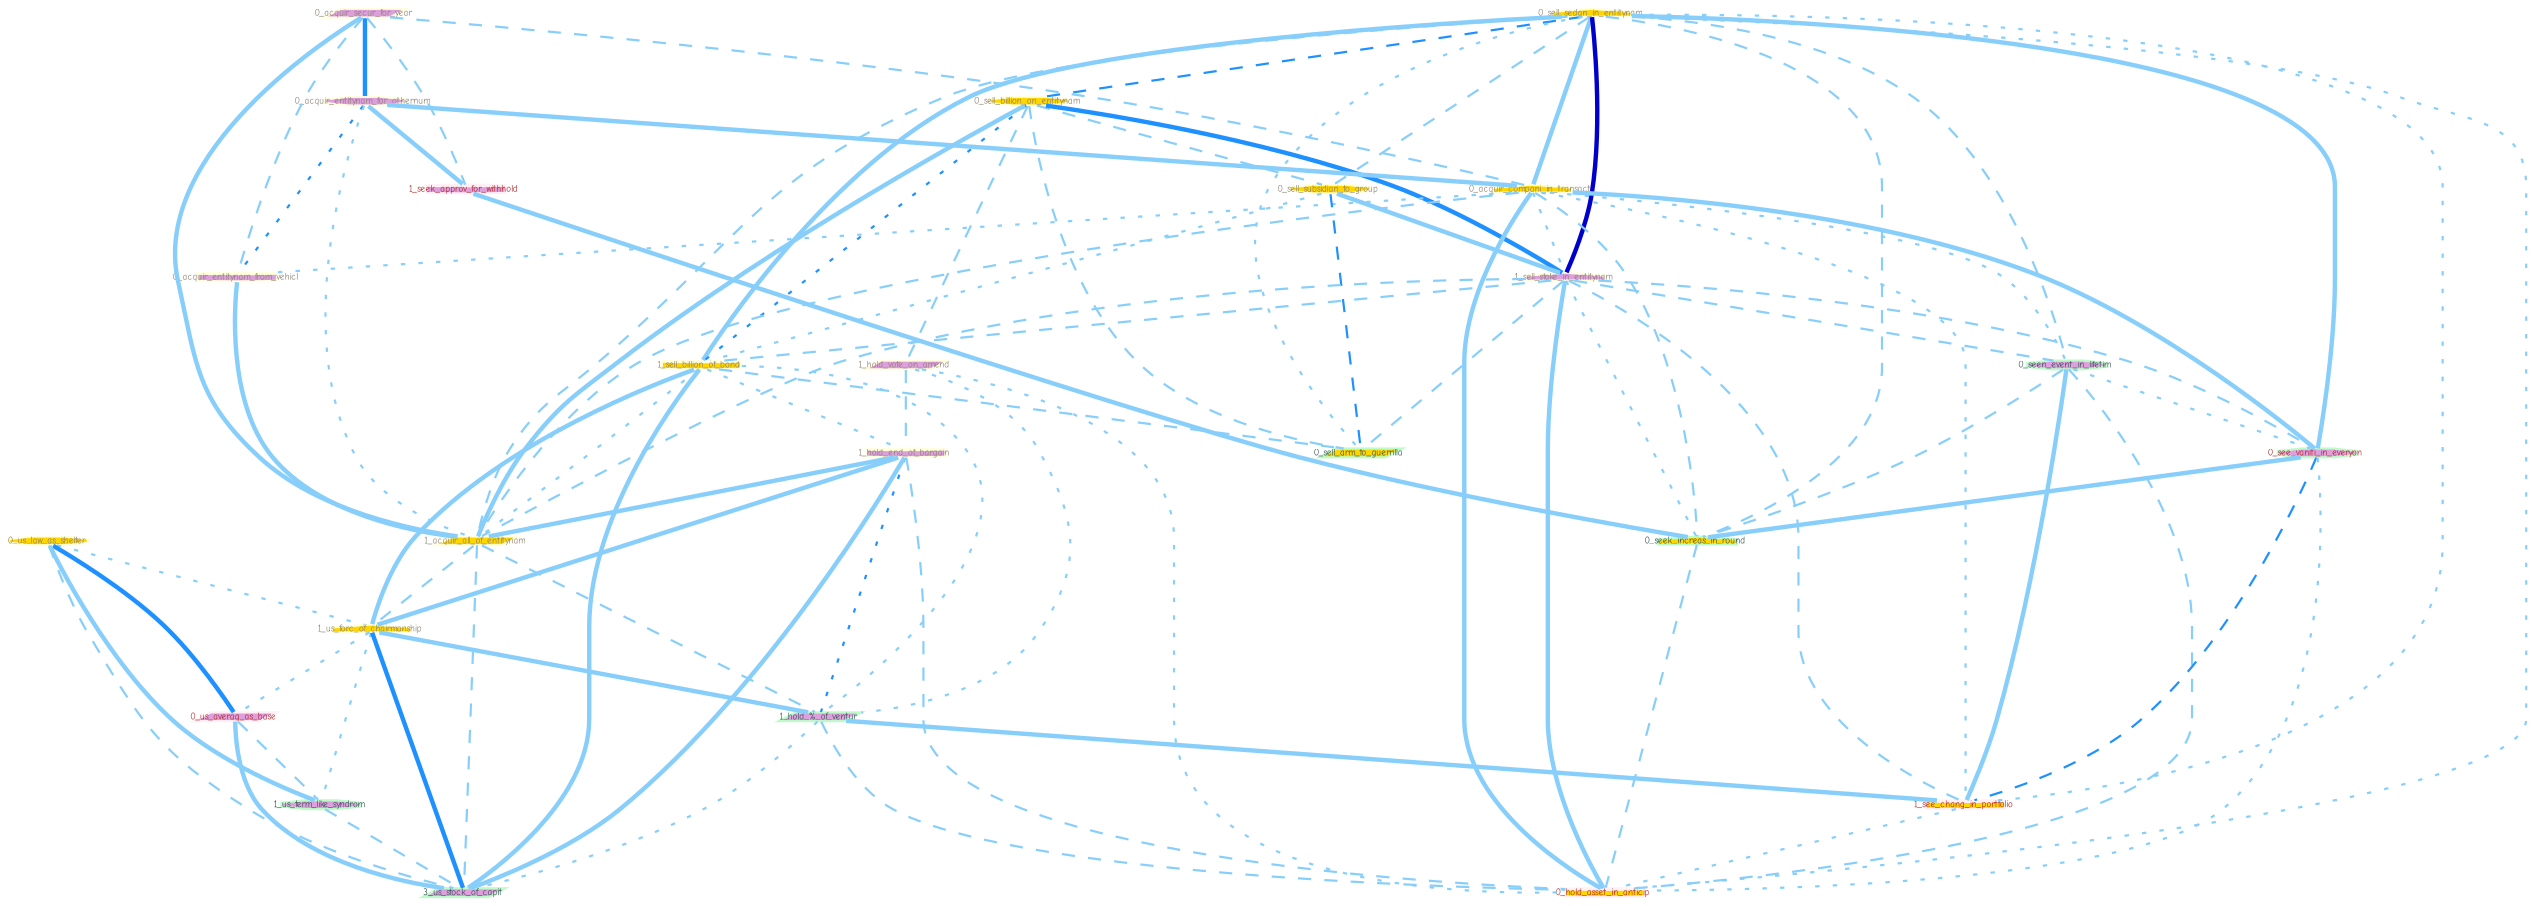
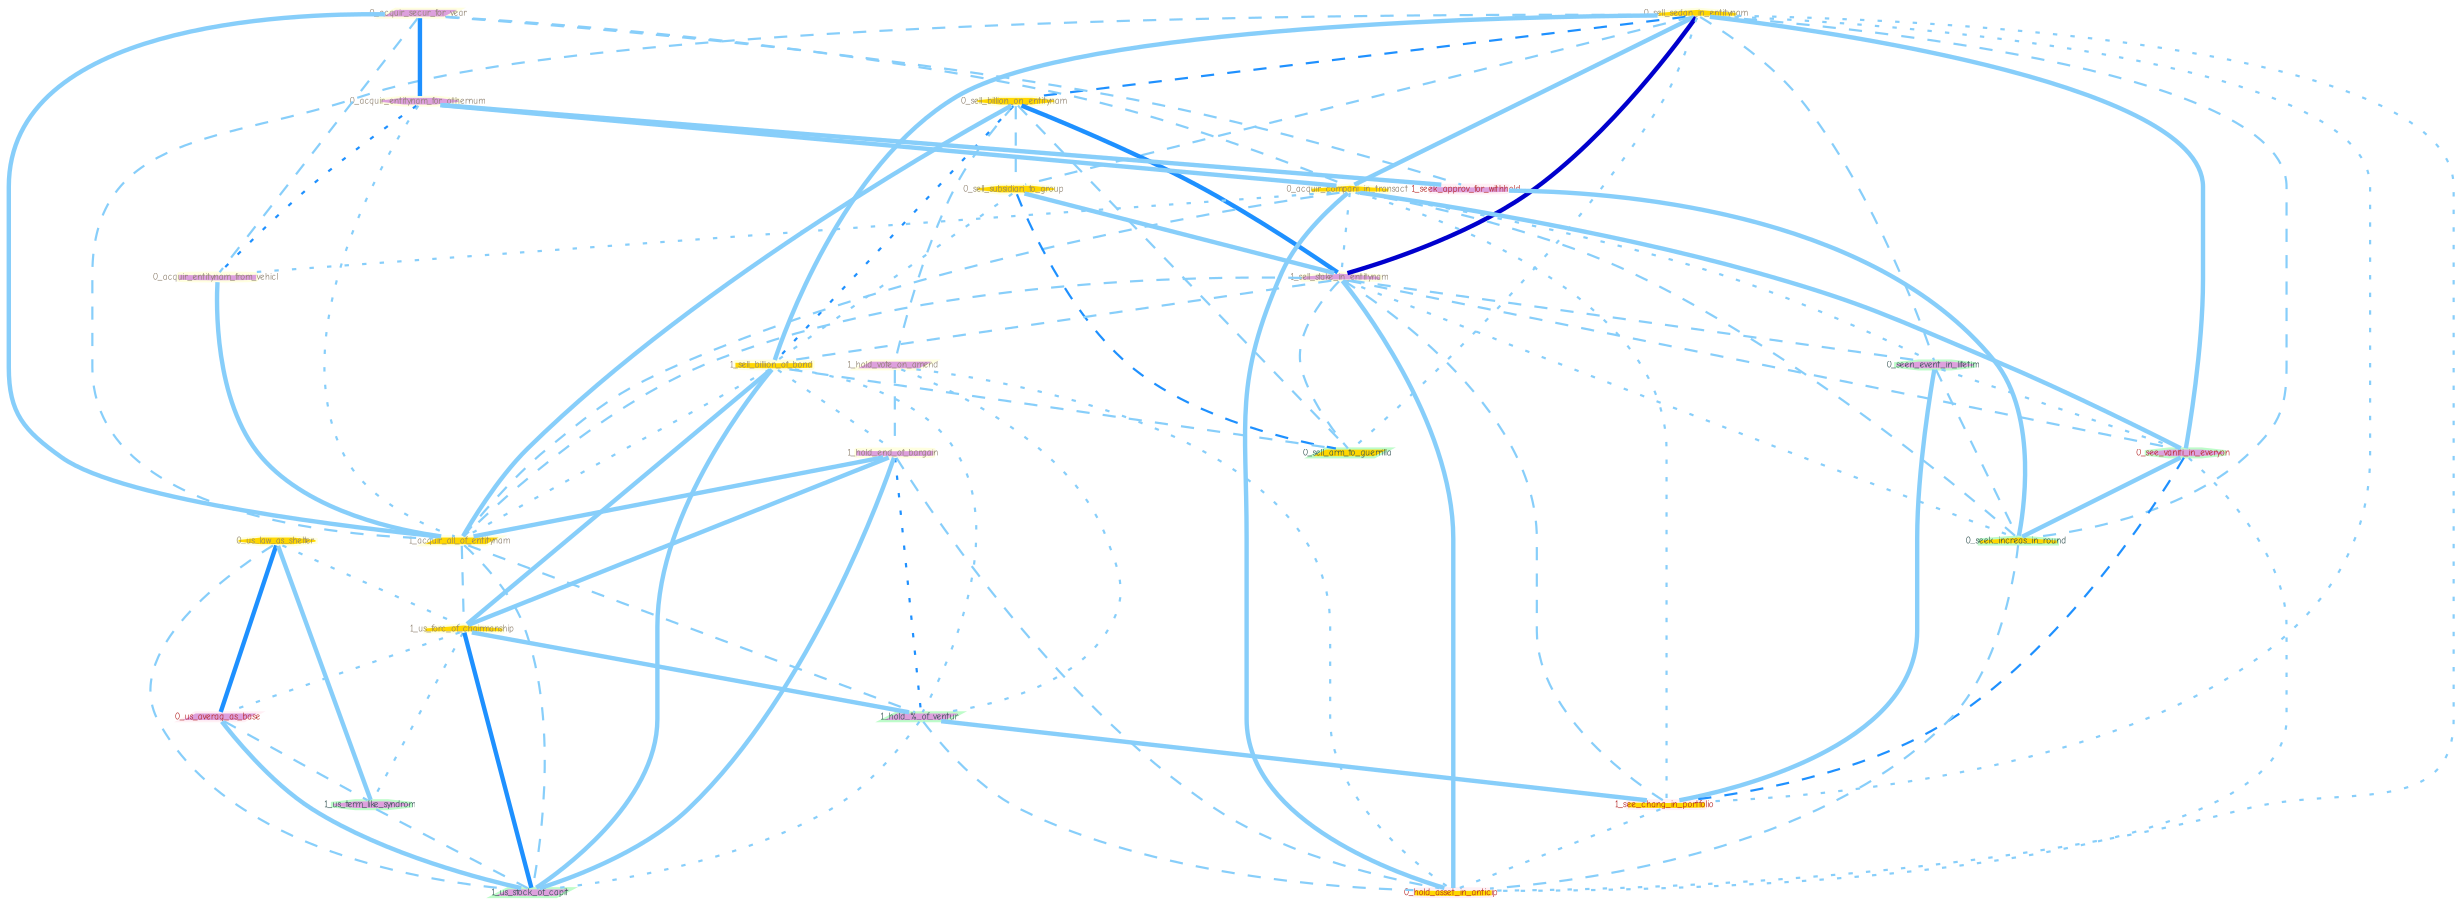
(2094, 804) -> none
(464, 893) -> (532, 893)
